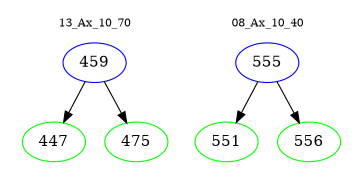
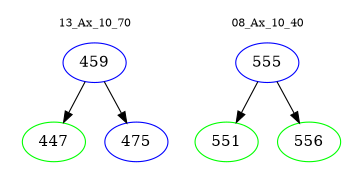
(136, 142) -> (136, 142)
